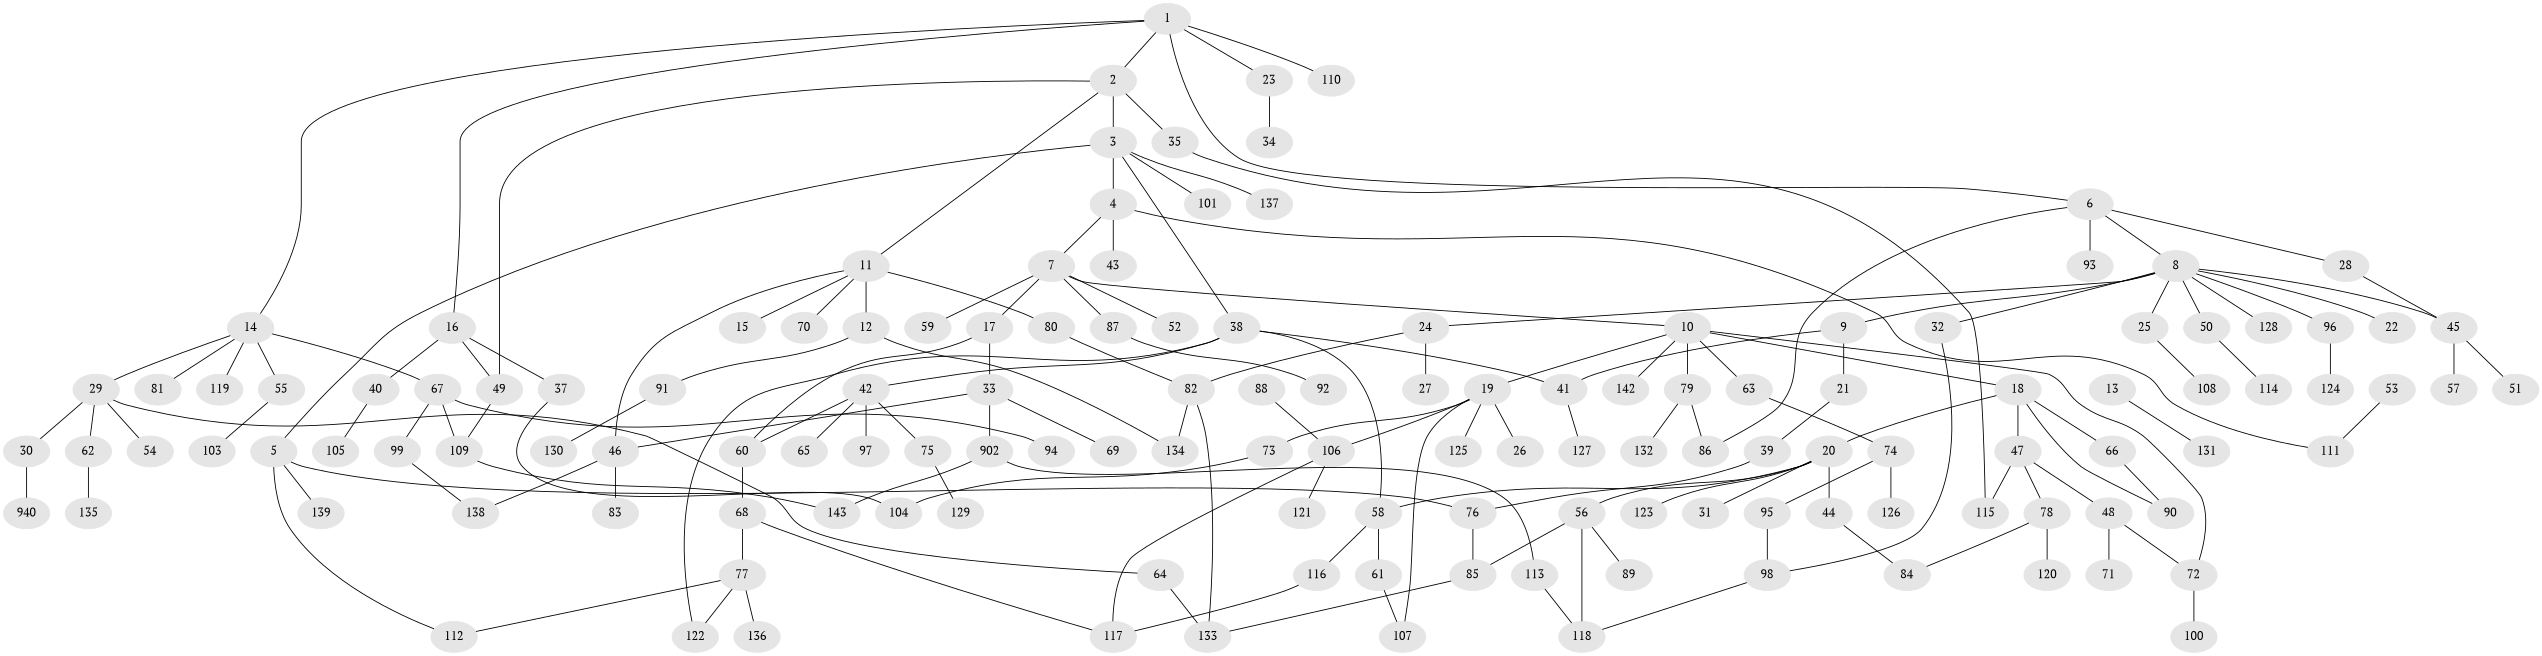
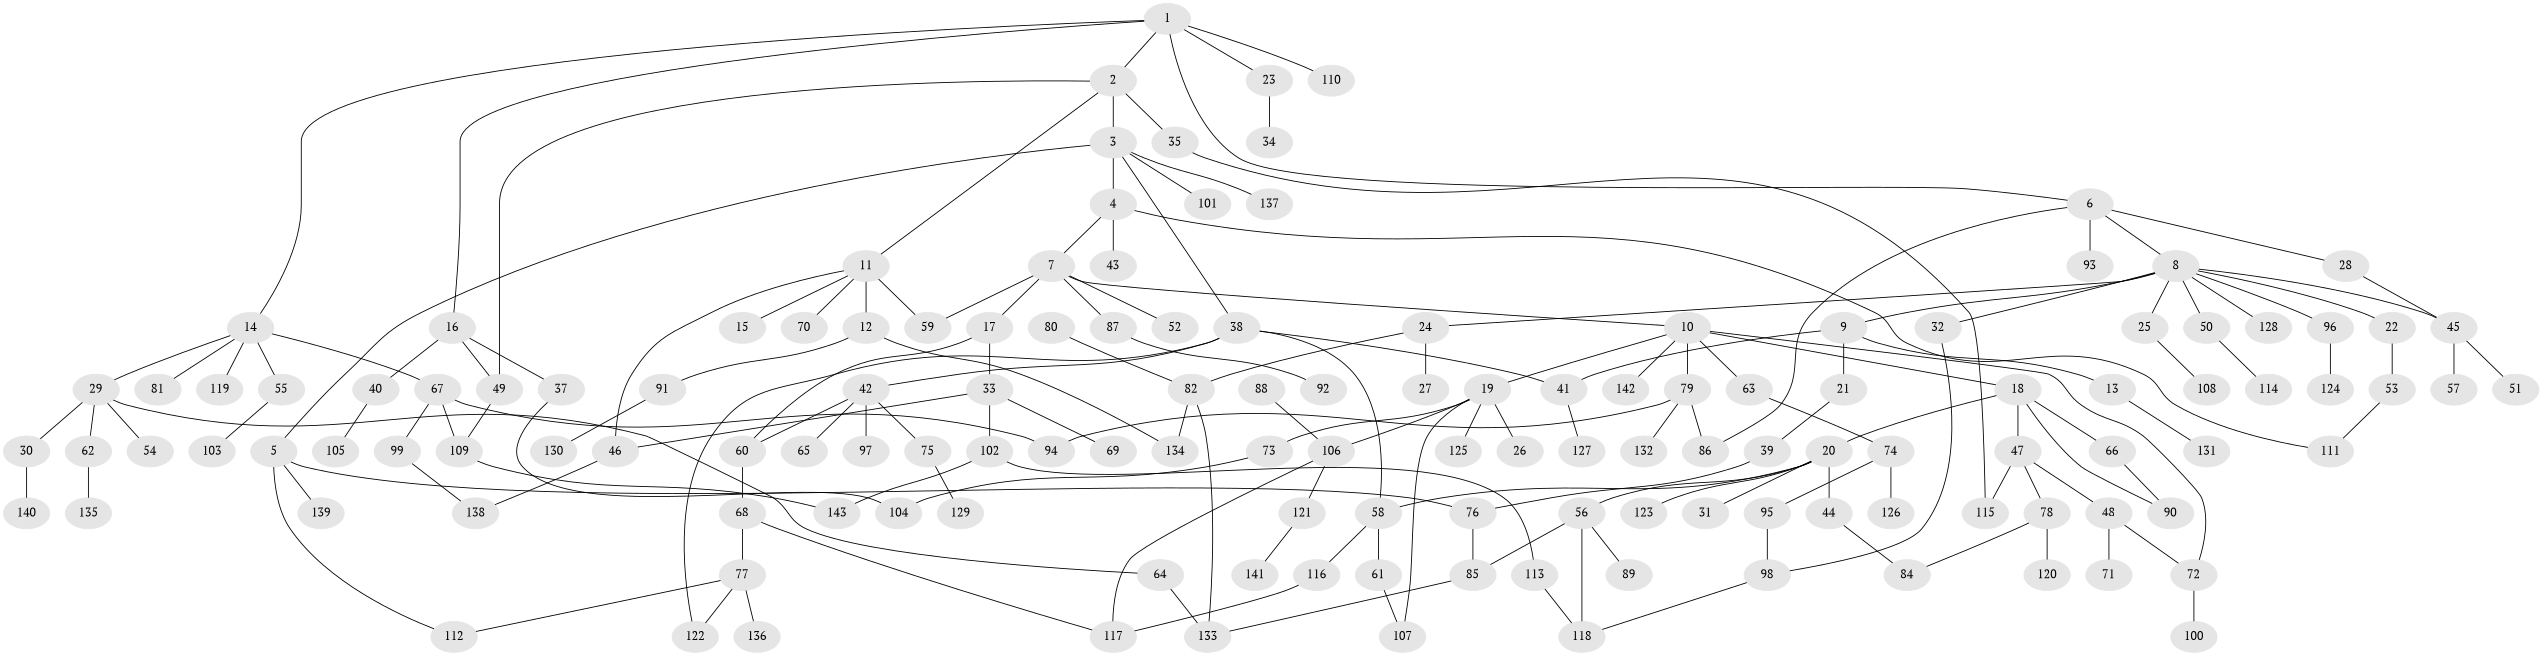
(961, 293) -> (897, 297)
none -> (2392, 359)
none -> (2031, 364)
none -> (1339, 418)
(990, 451) -> (990, 451)
(27, 513) -> (27, 513)
(615, 513) -> none
none -> (1255, 575)
